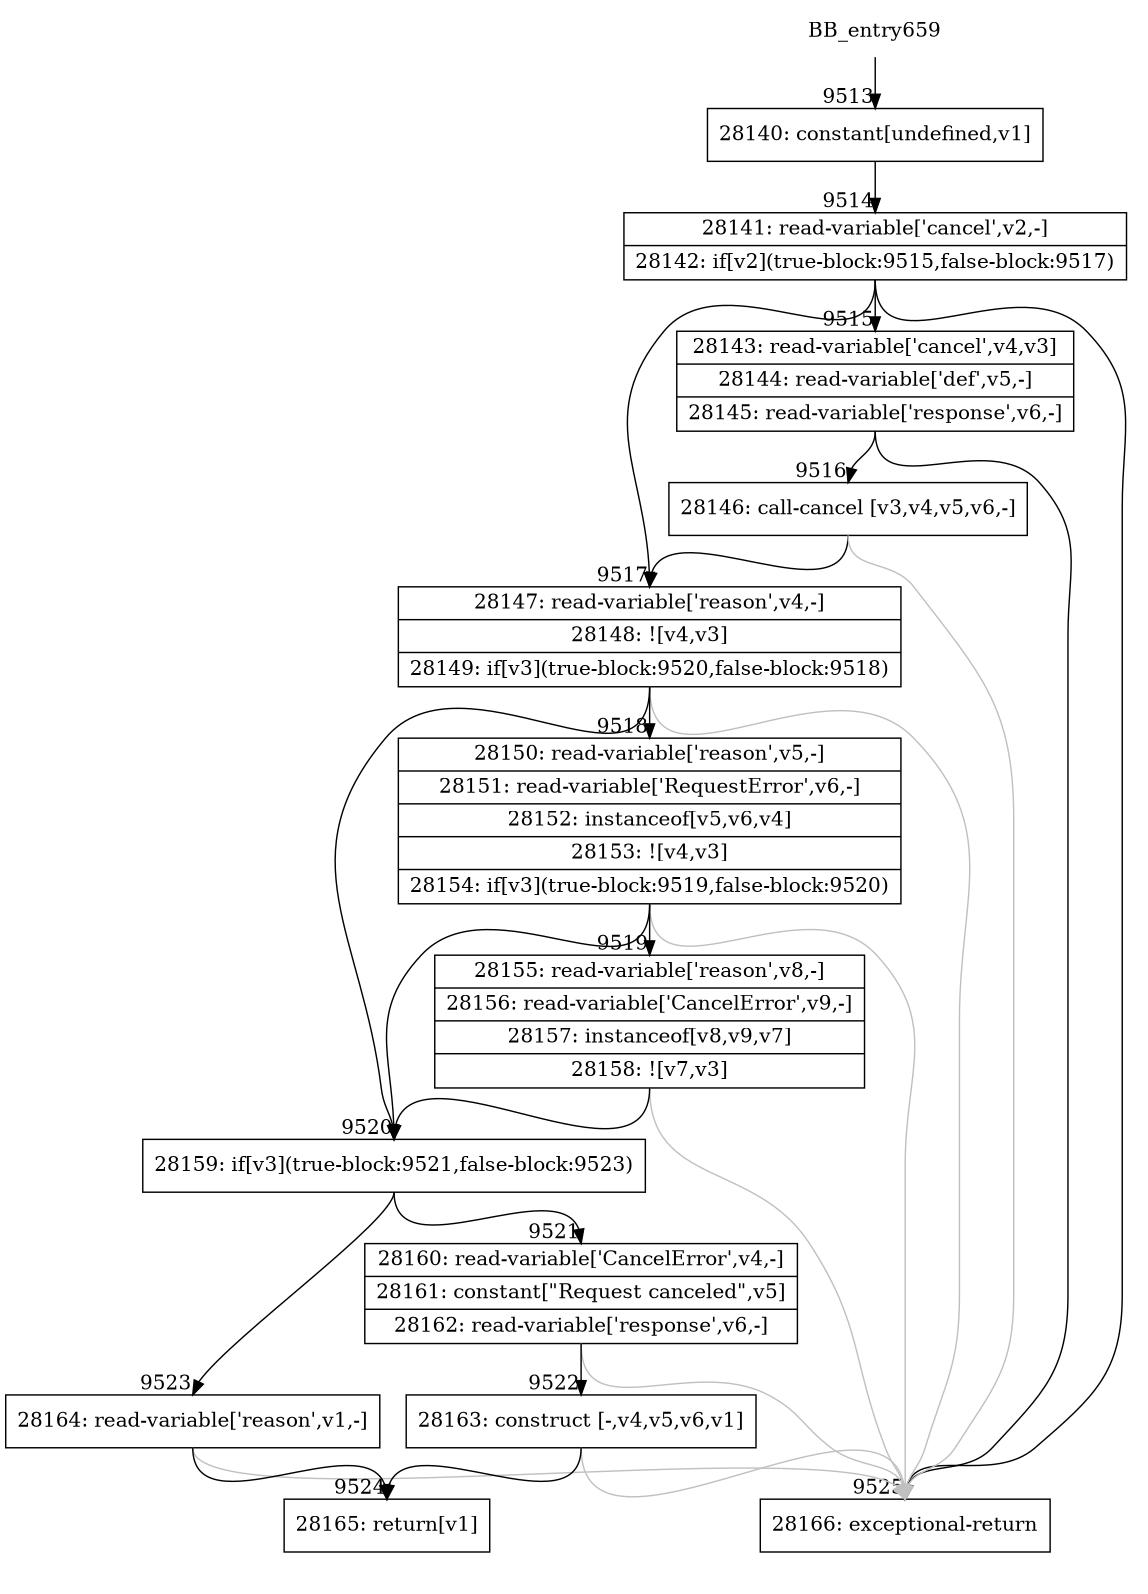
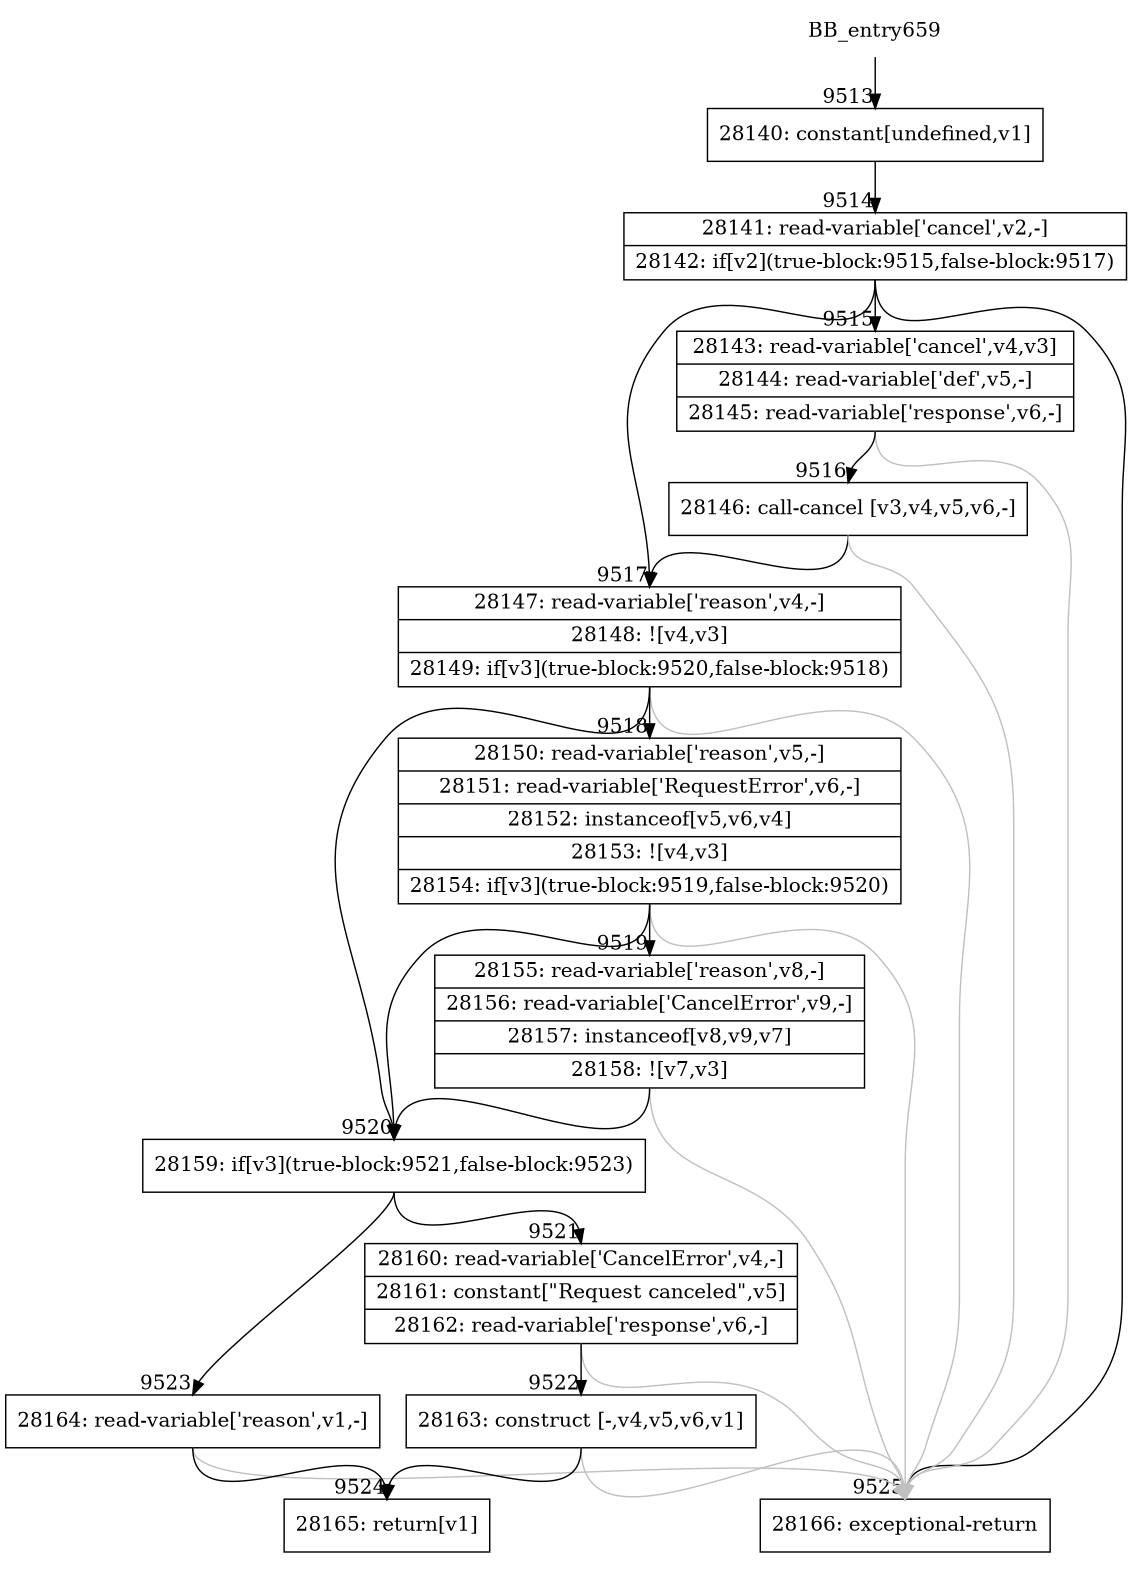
(1068, 925) -> (1068, 925)
